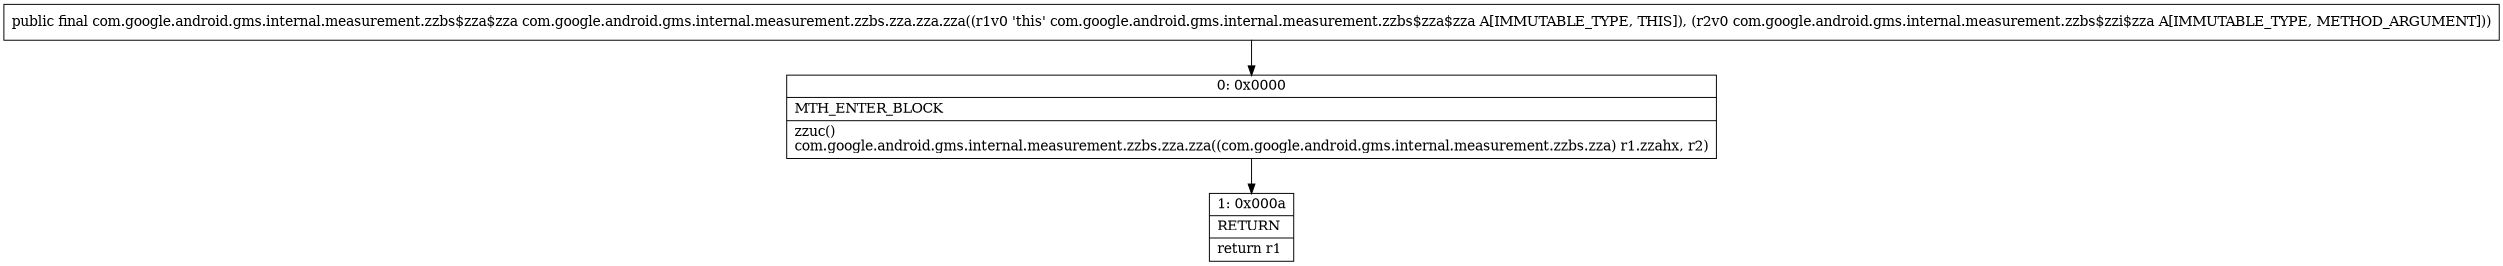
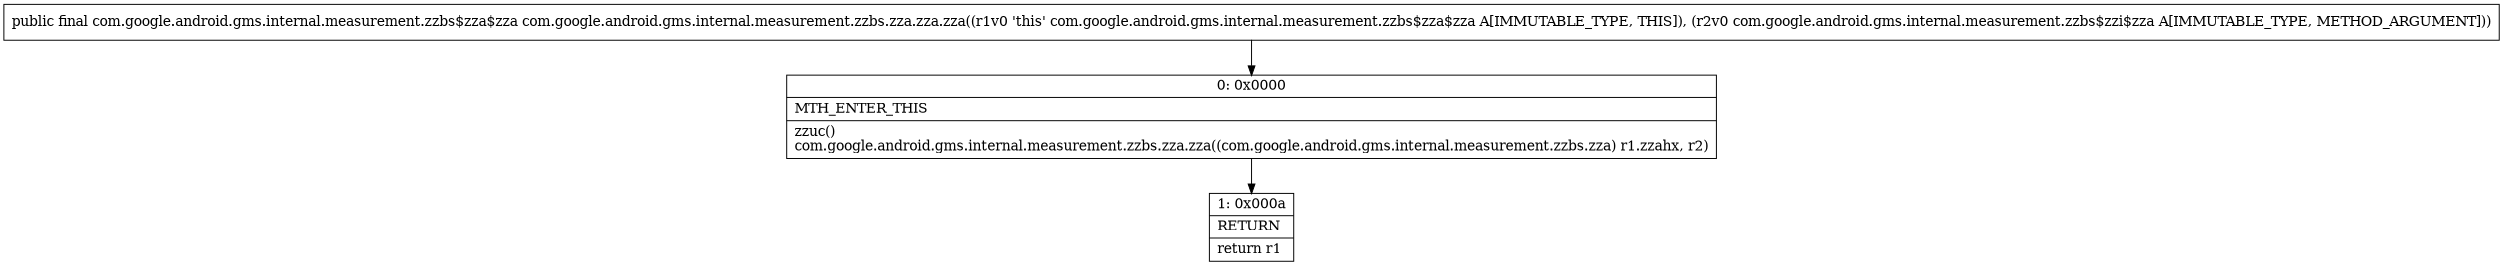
(869, 109) -> (861, 109)
